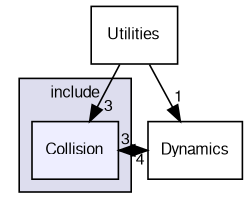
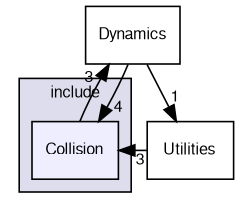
(161, 86) -> (158, 86)
